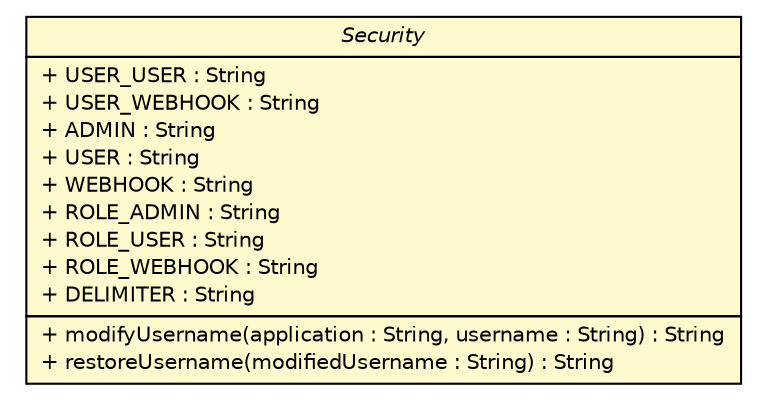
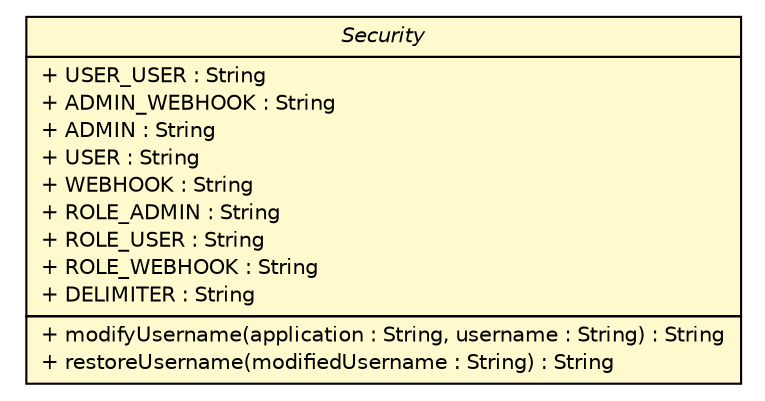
(181, 103) -> (189, 103)
